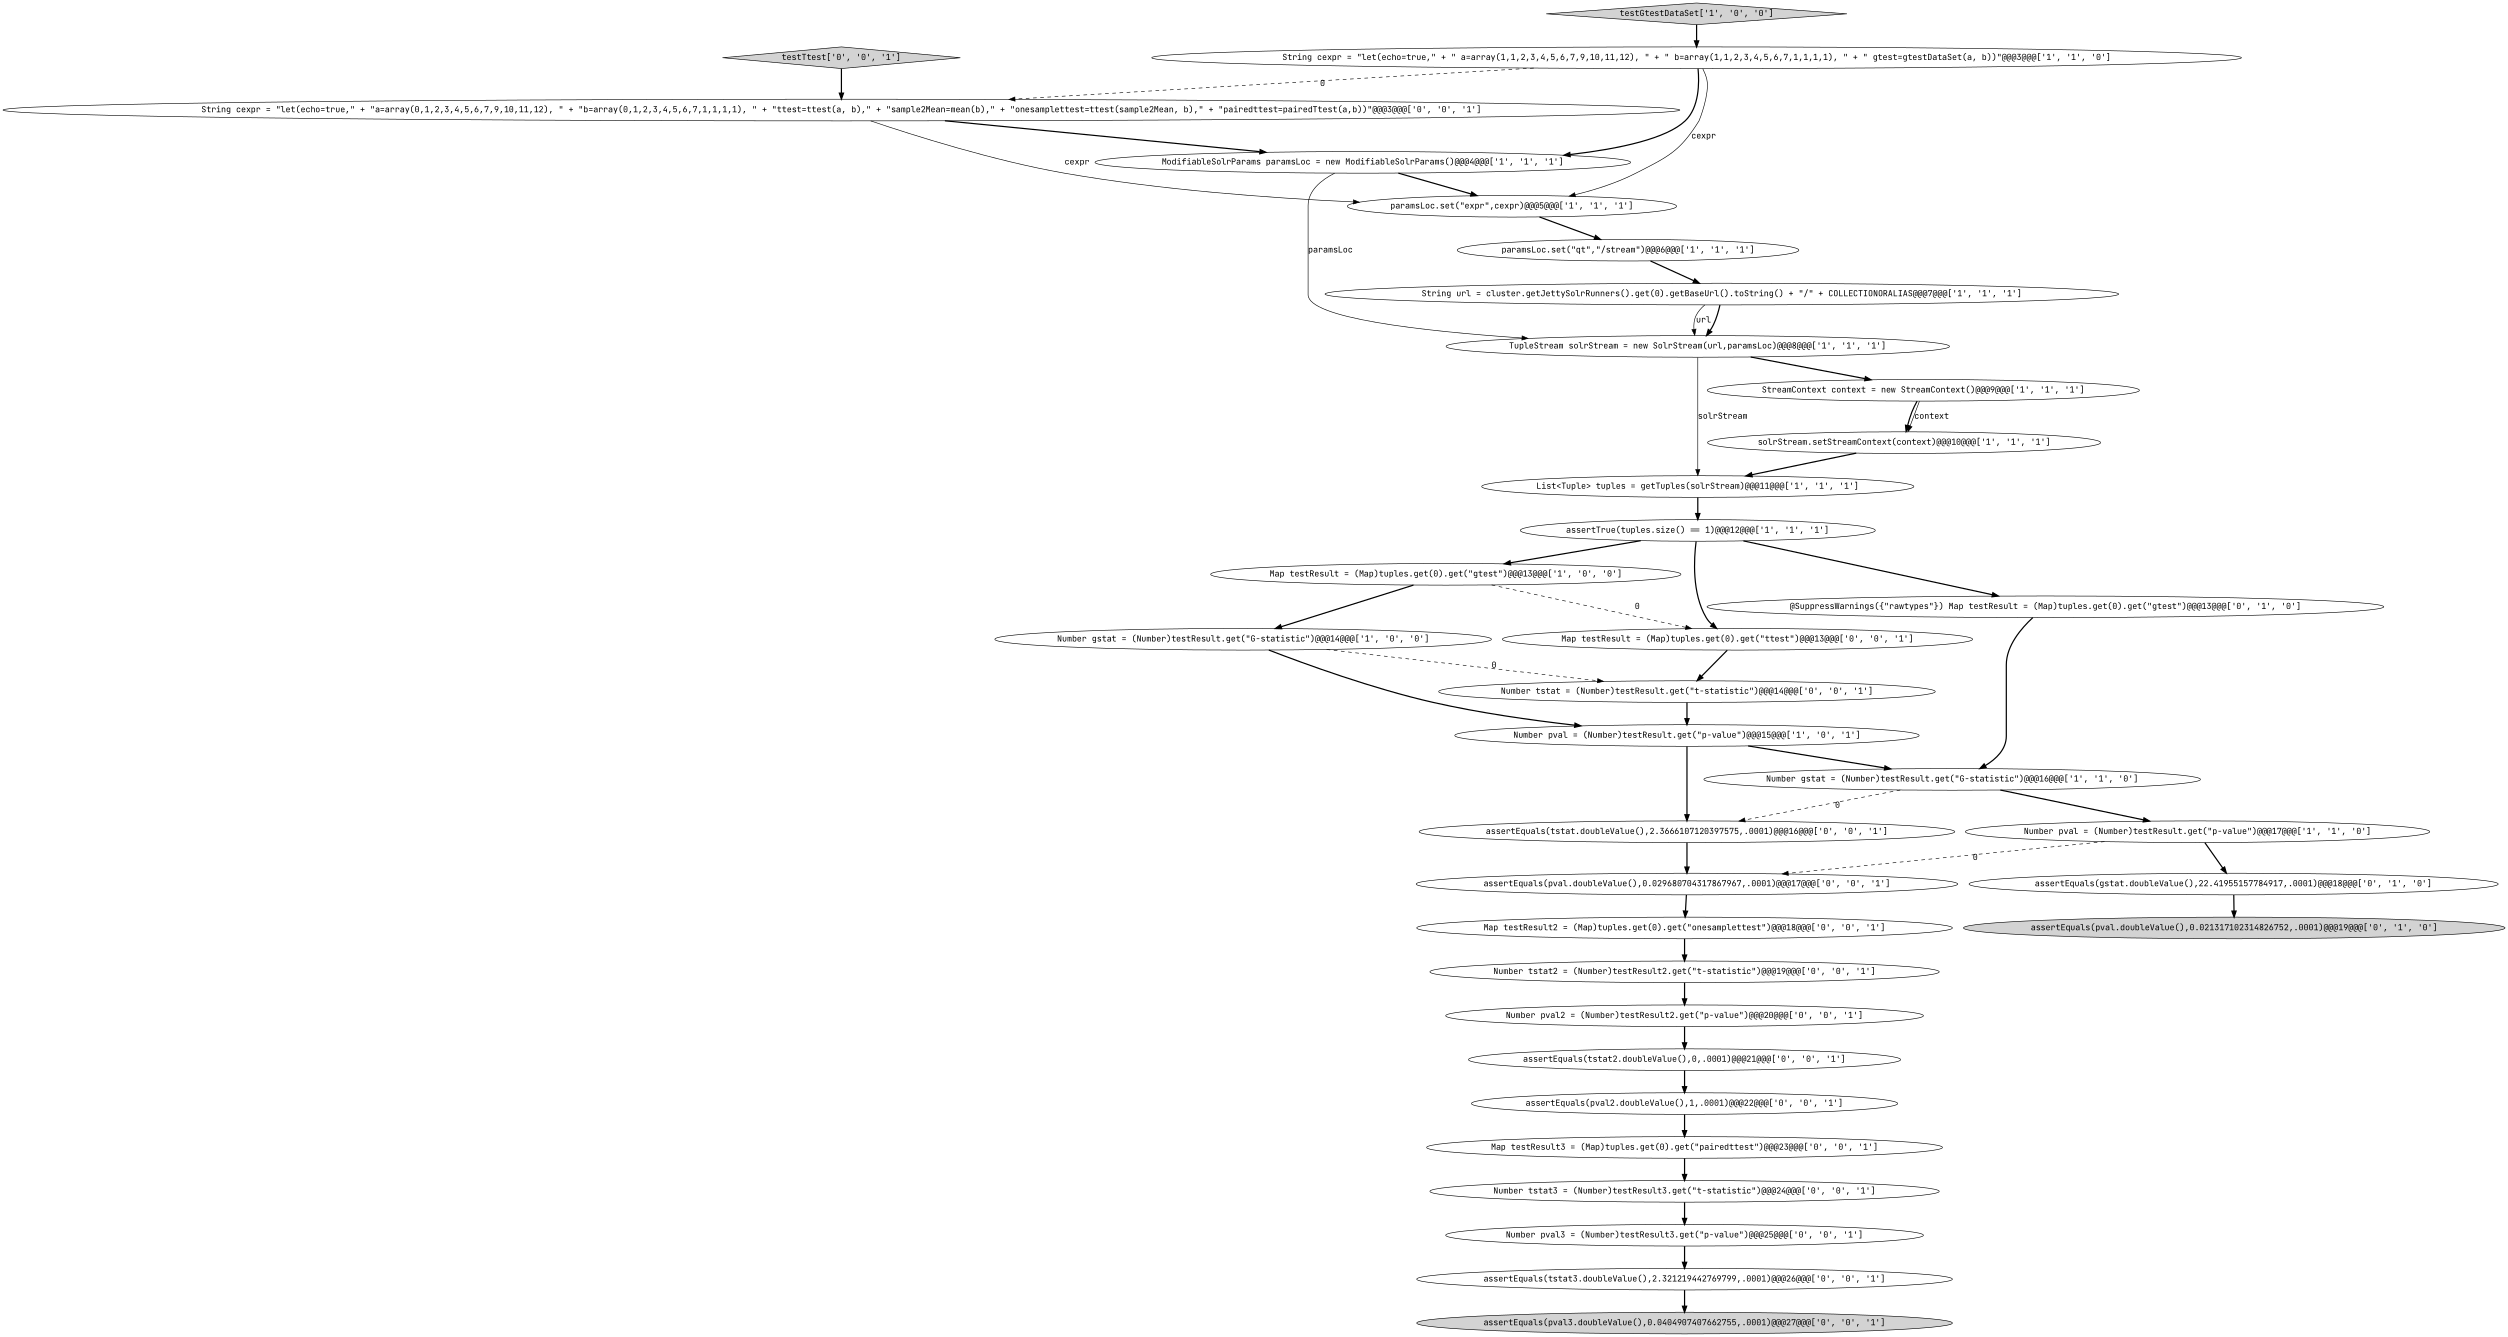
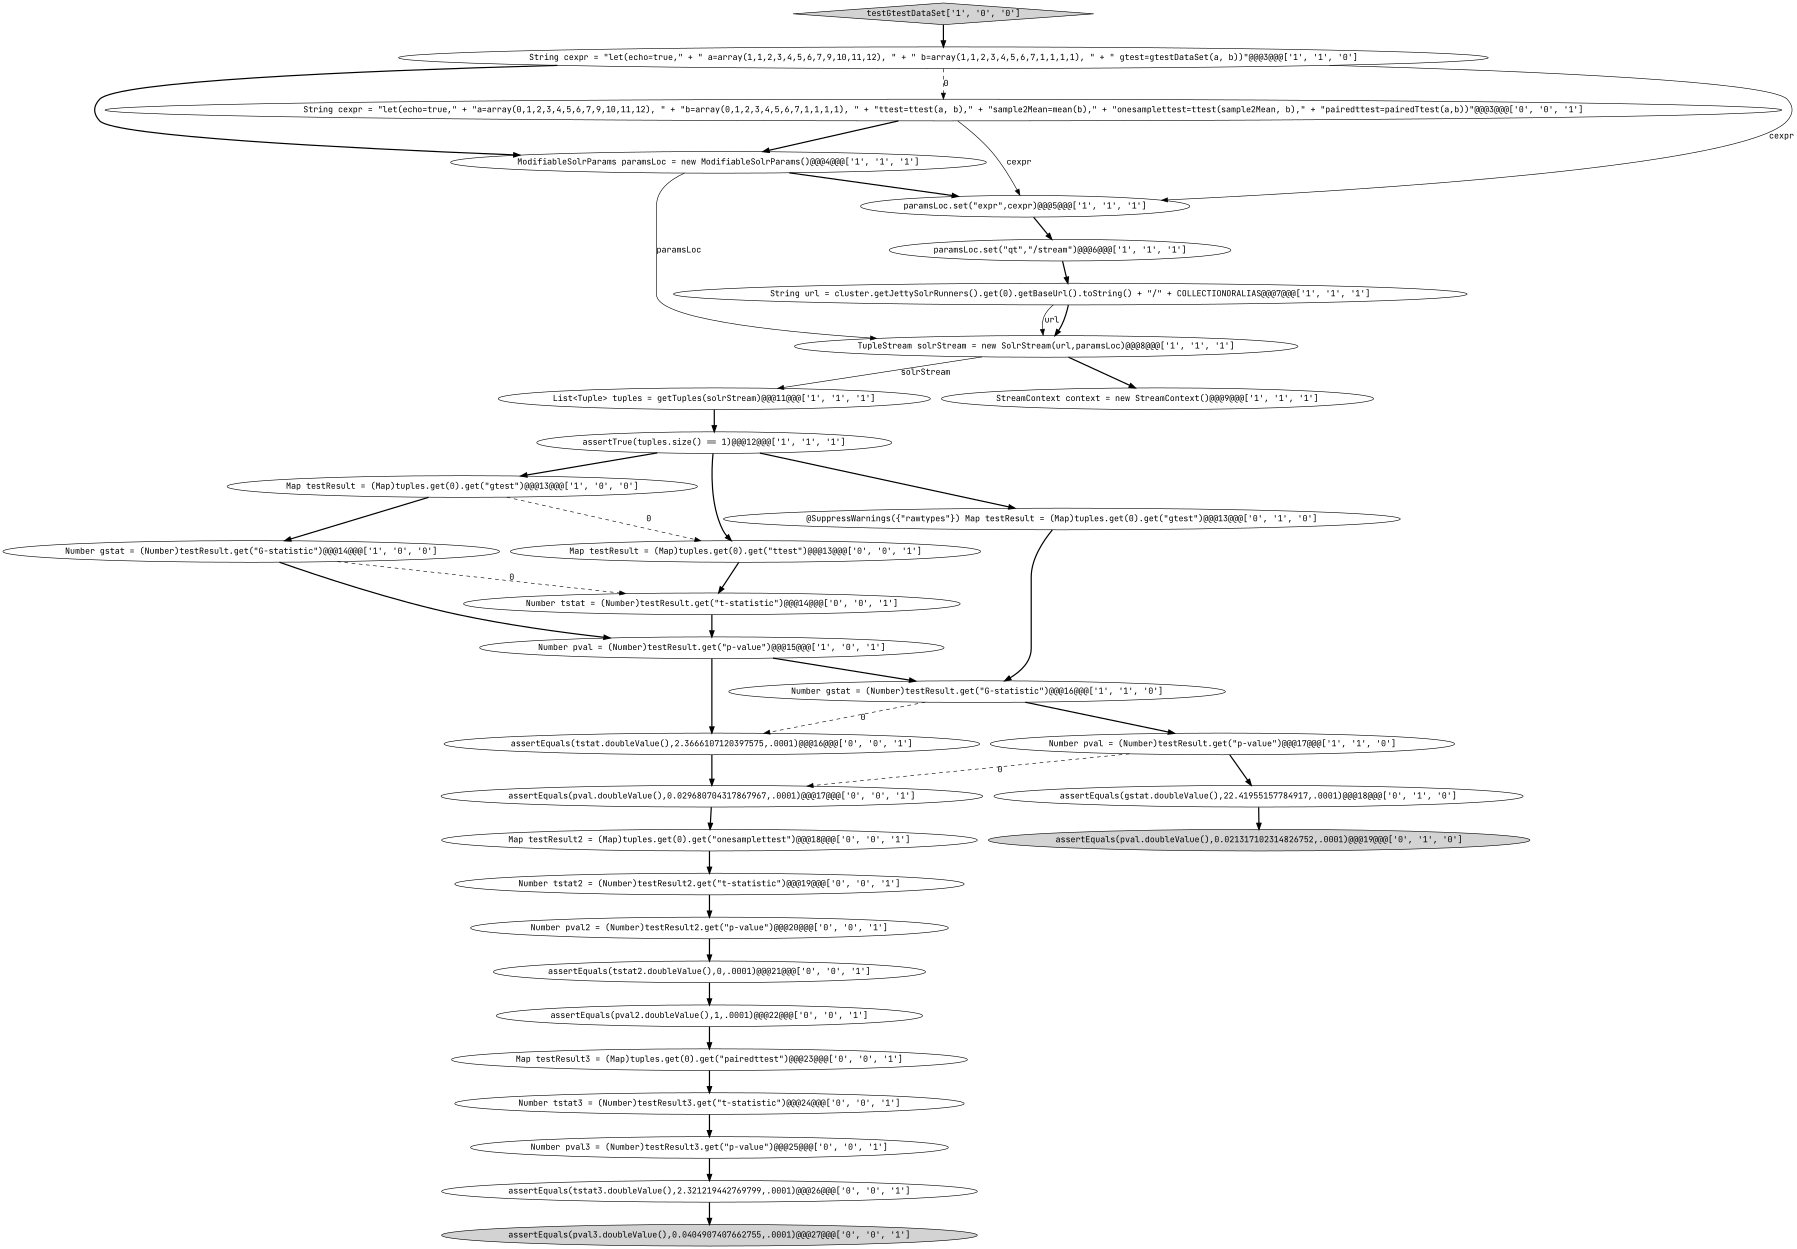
(841, 58) -> none
(1904, 443) -> none
